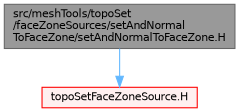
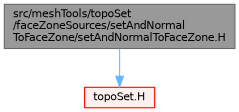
(120, 98) -> (120, 98)
